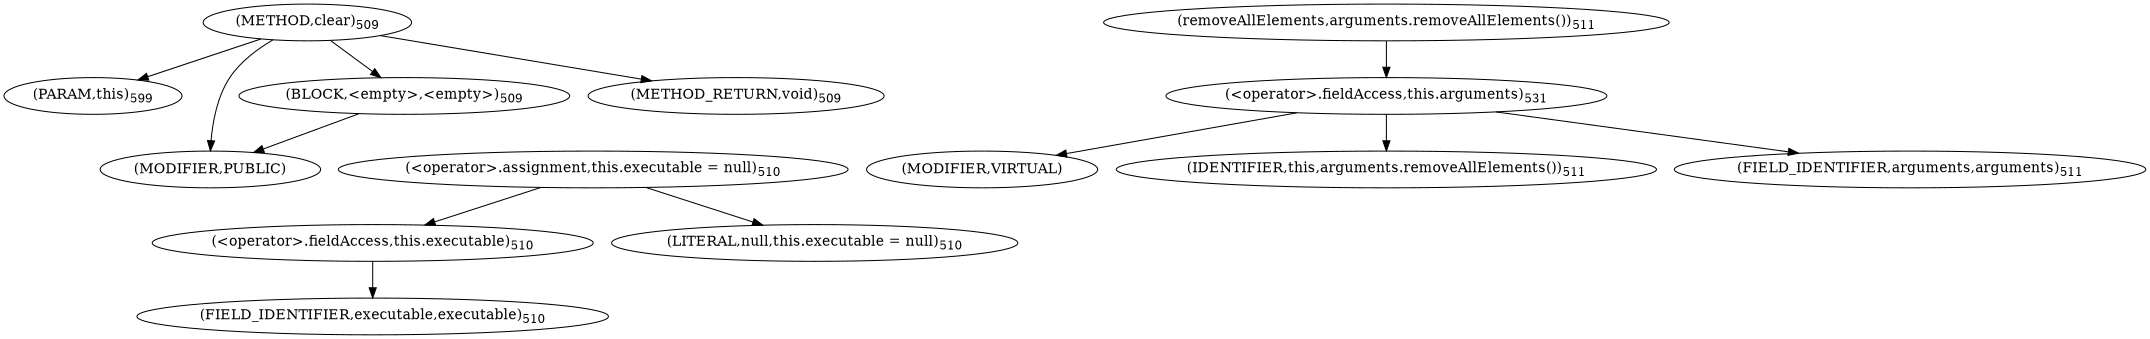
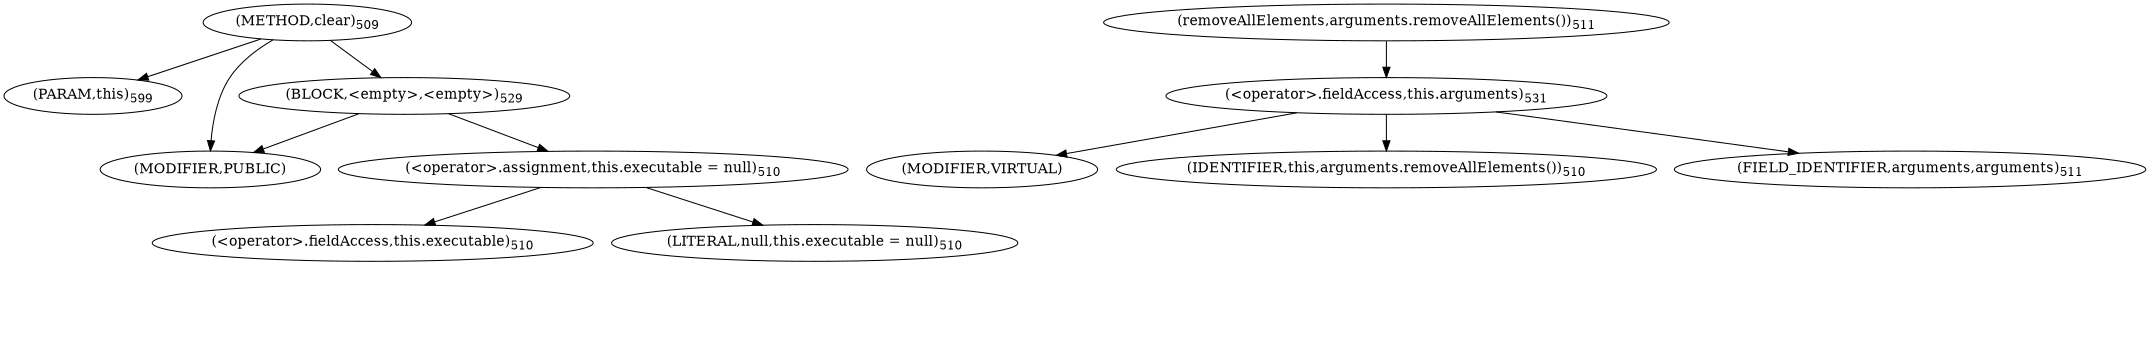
(512, 94) -> (512, 94)
(736, 96) -> none
none -> (493, 131)
(1574, 168) -> (1574, 168)
(373, 316) -> none
